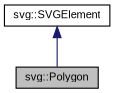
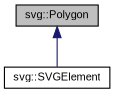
(57, 52) -> (57, 52)
